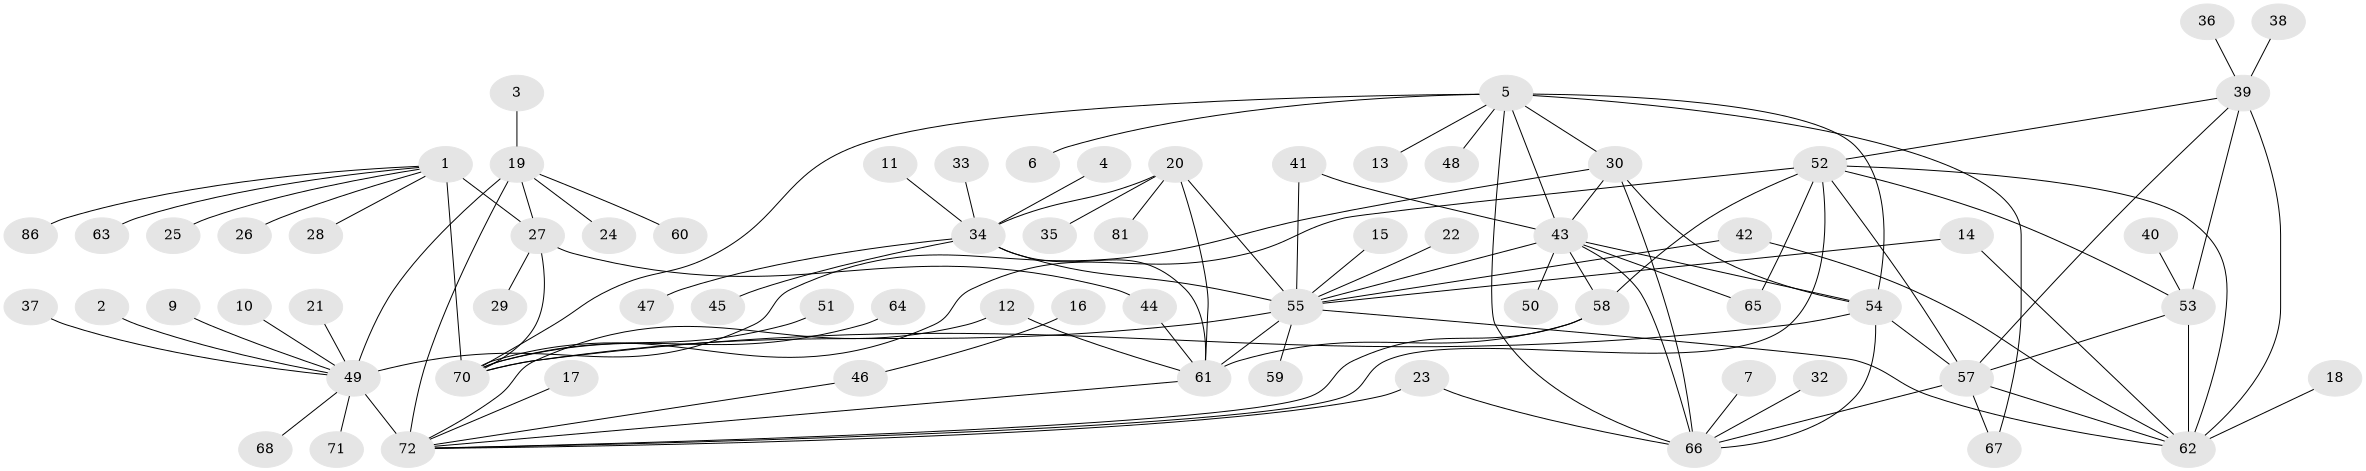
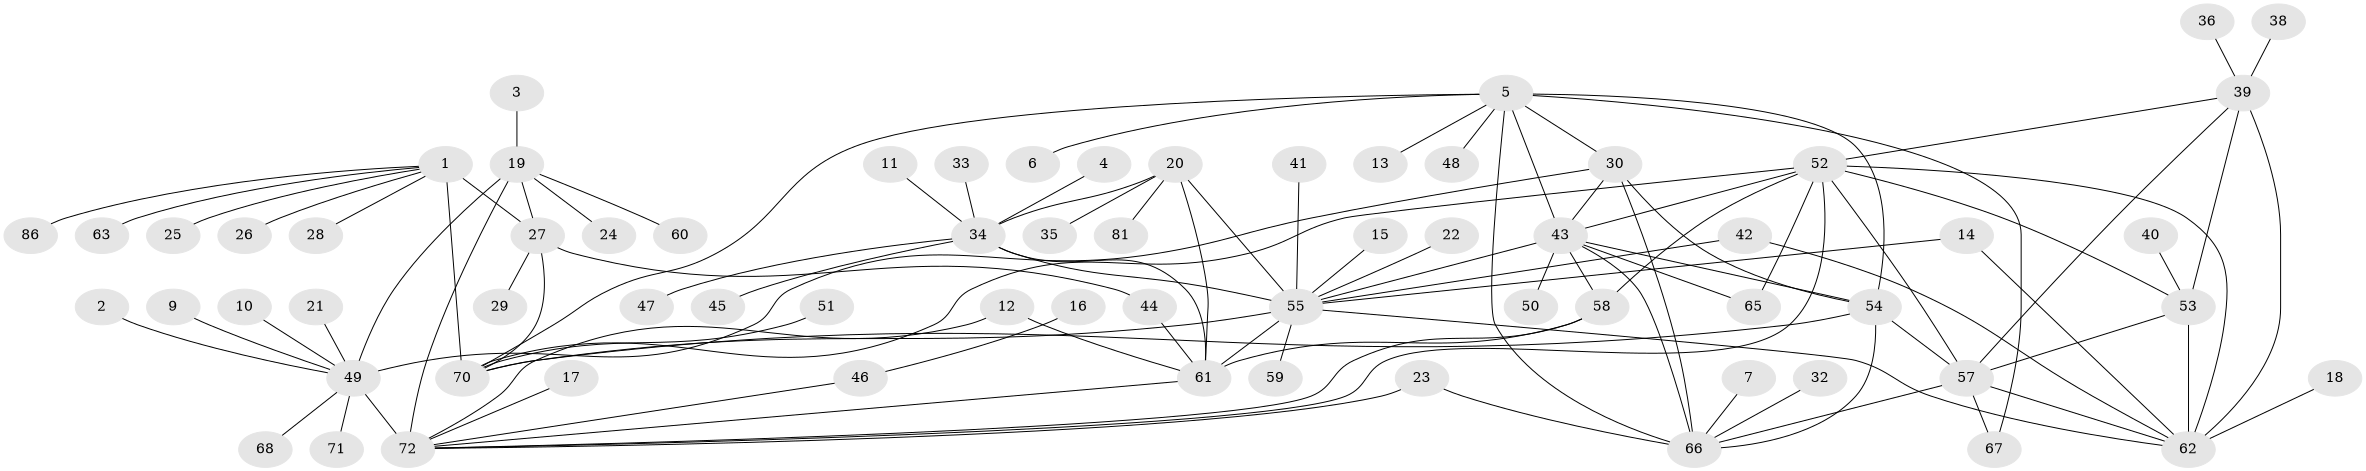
(1396, 196) -> (1691, 200)
(31, 307) -> none
(898, 307) -> none
